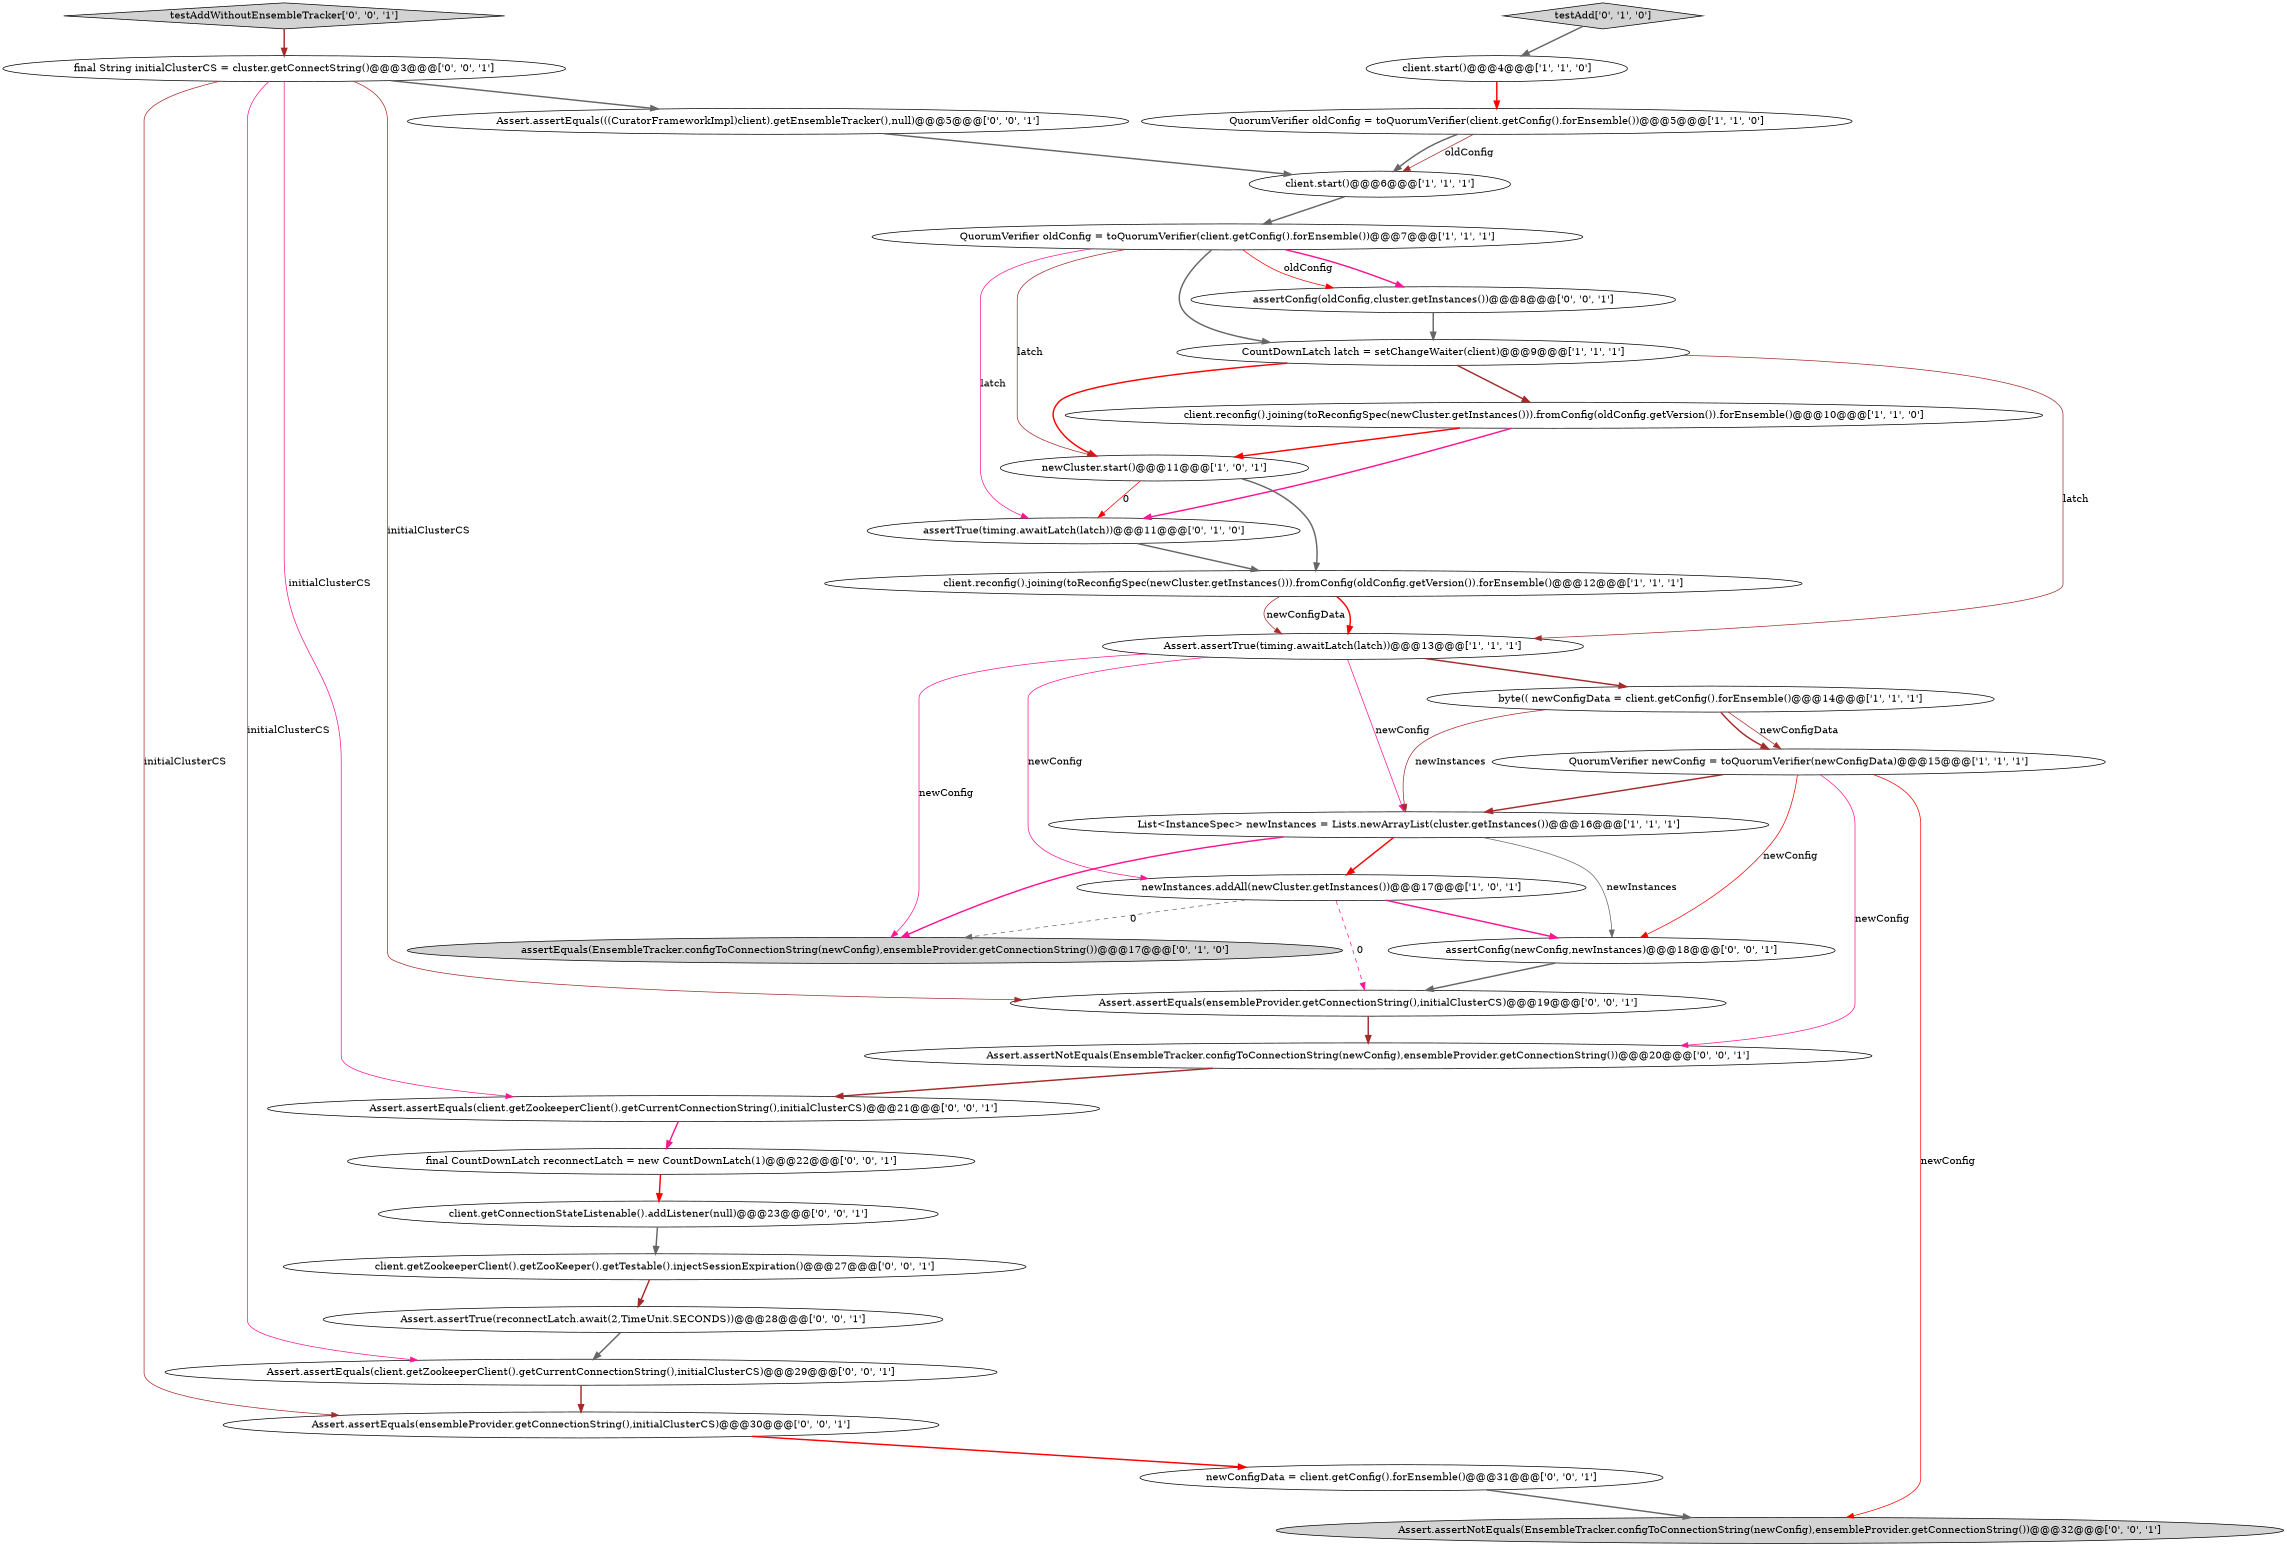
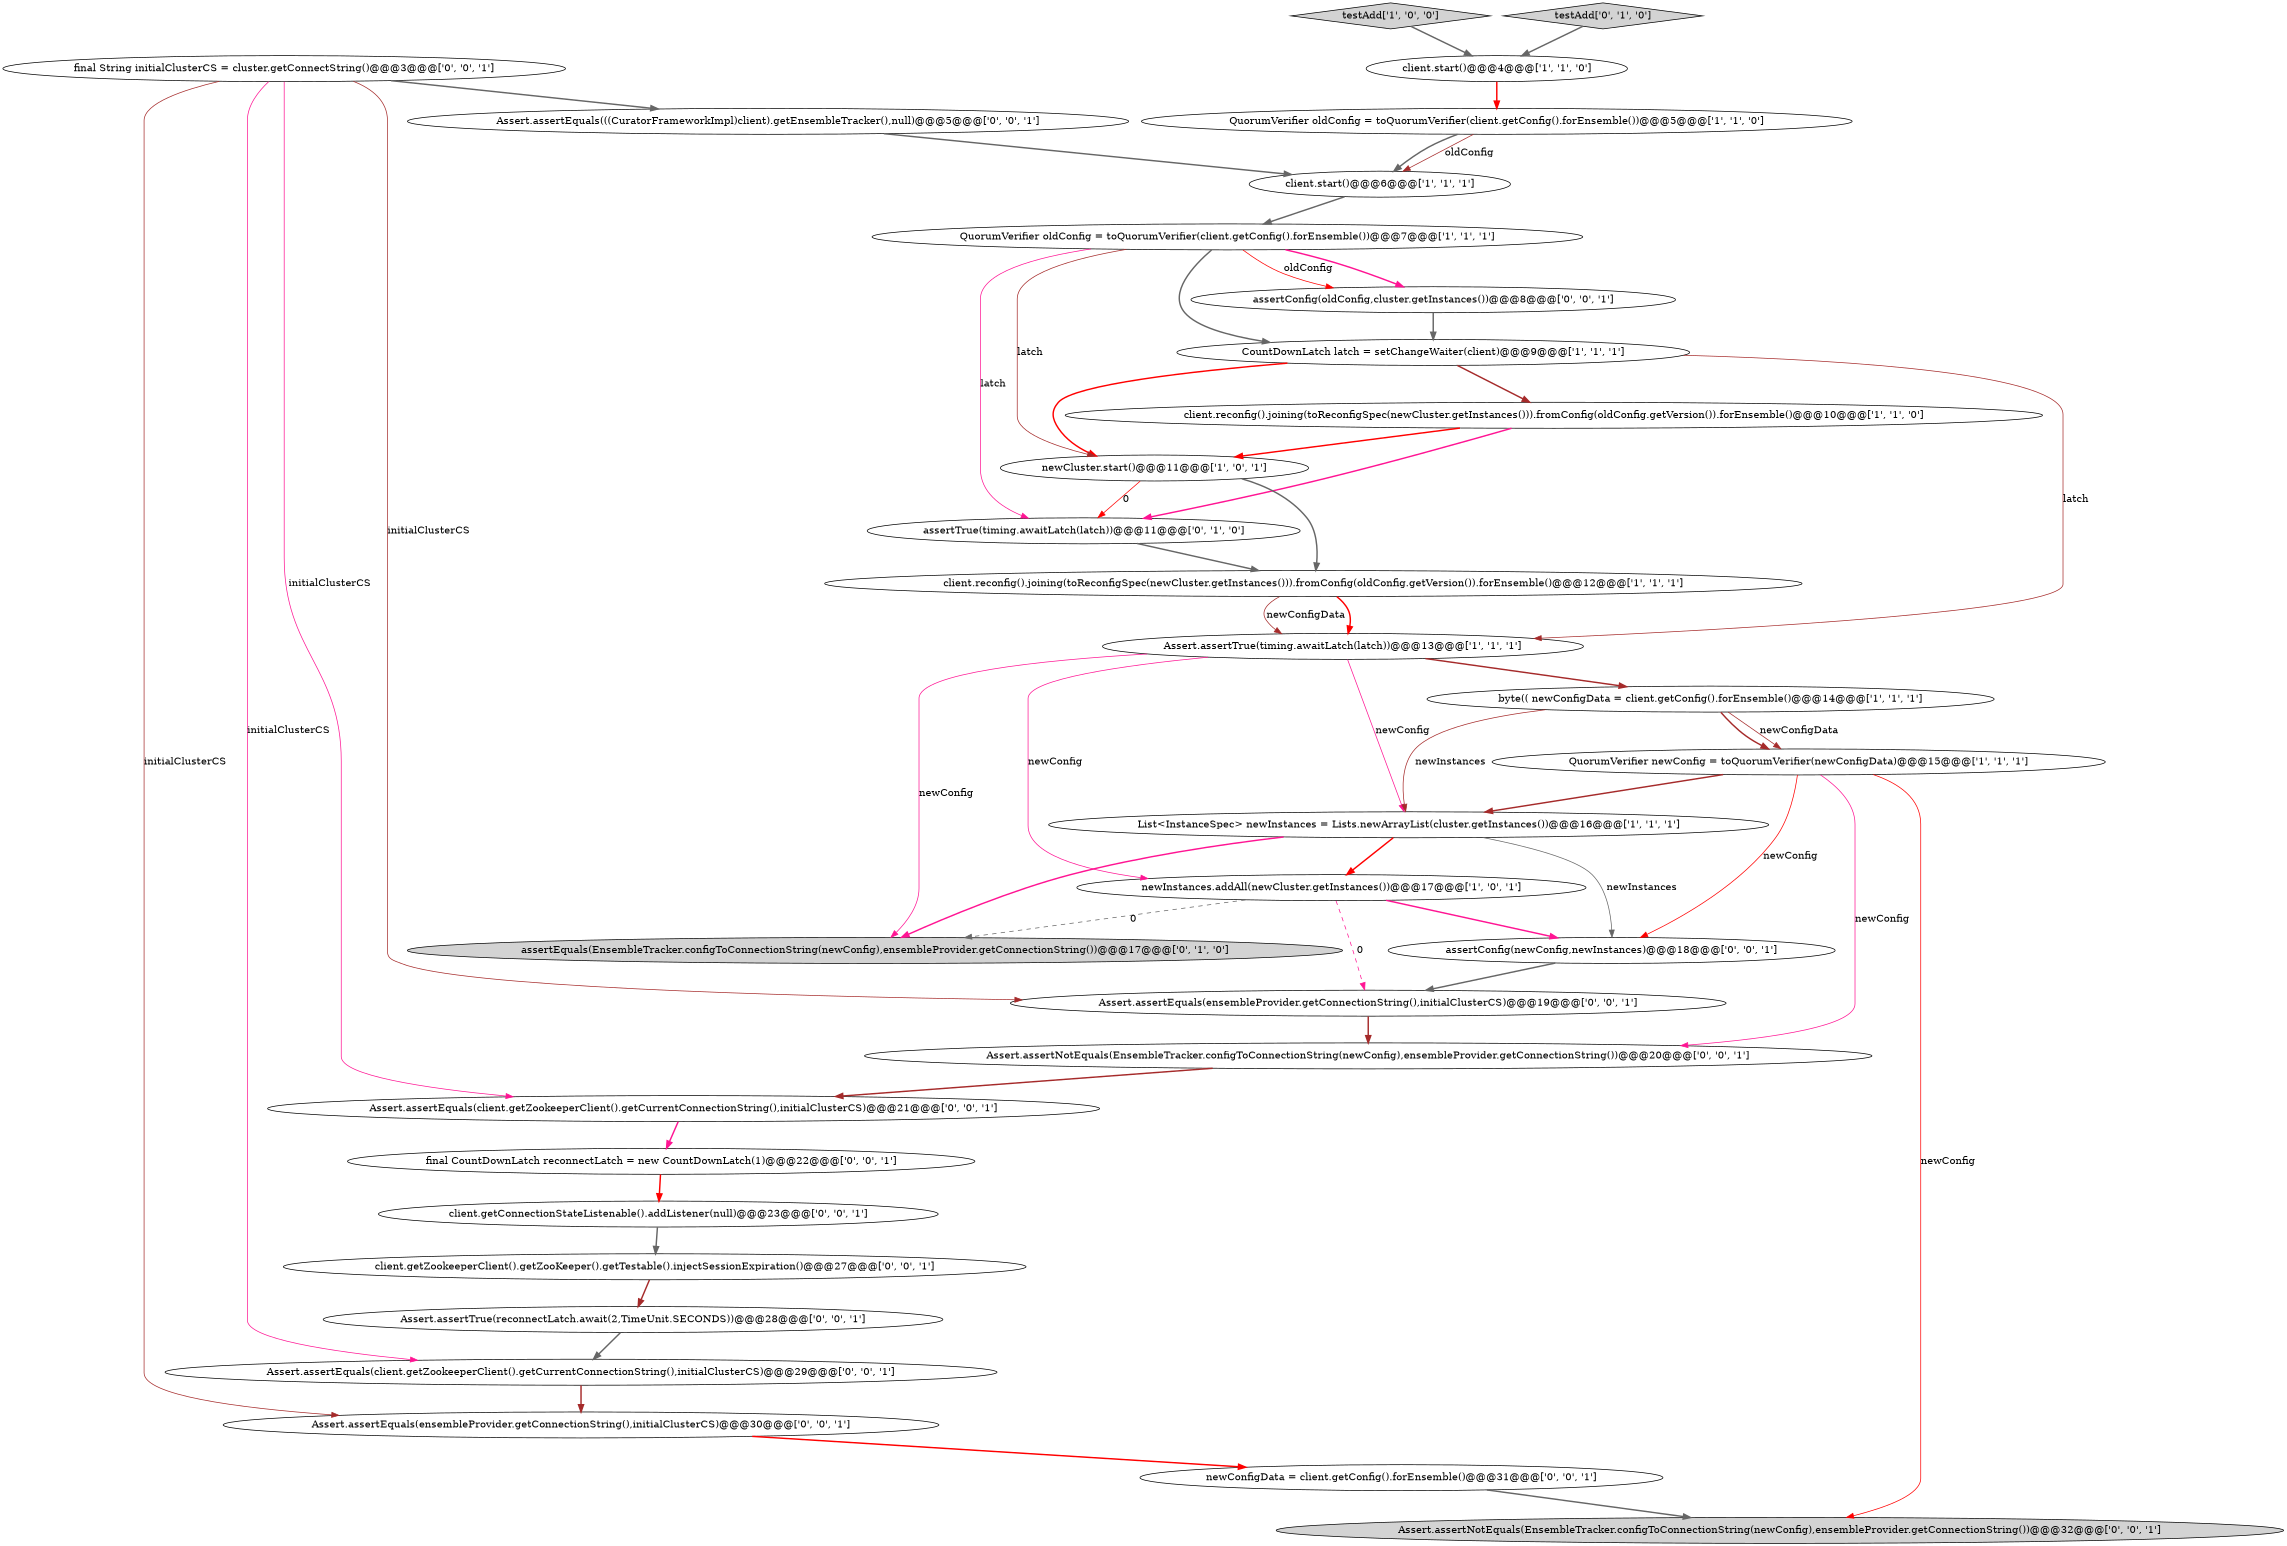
(284, 16) -> none
none -> (1391, 16)
